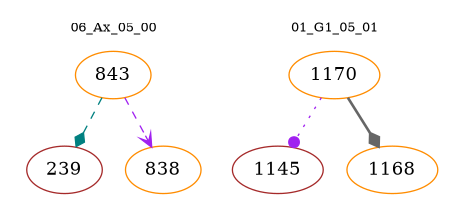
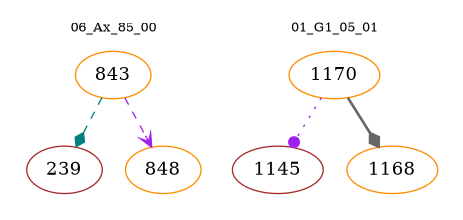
(114, 28) -> (114, 28)
(163, 170) -> (163, 170)
